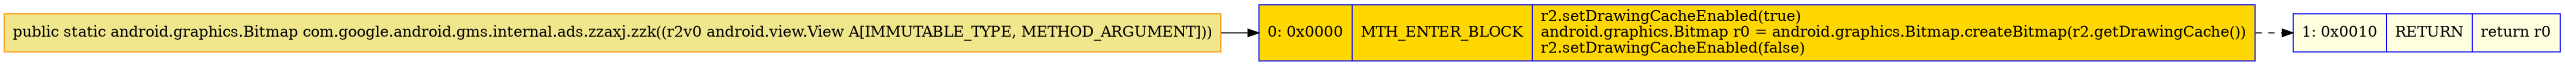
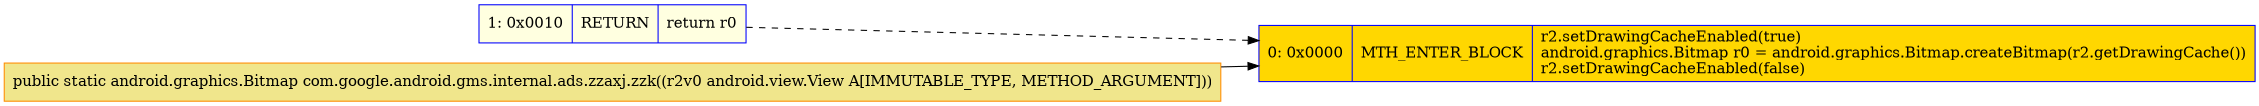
(2269, 33) -> (997, 34)
